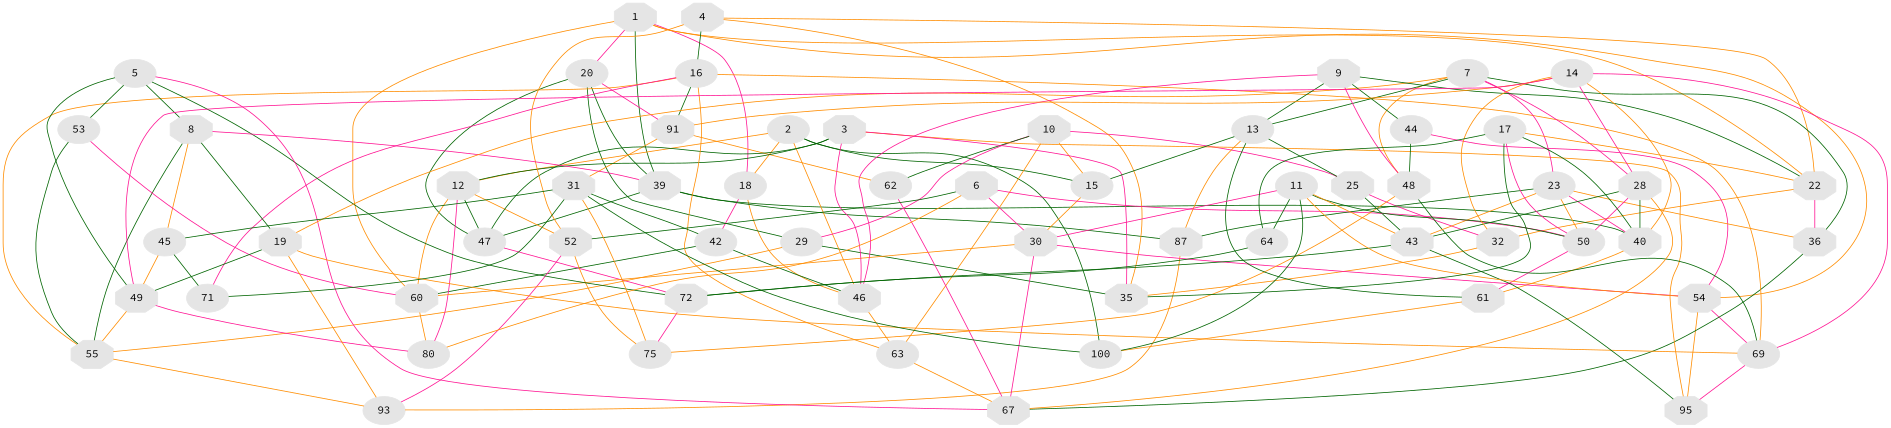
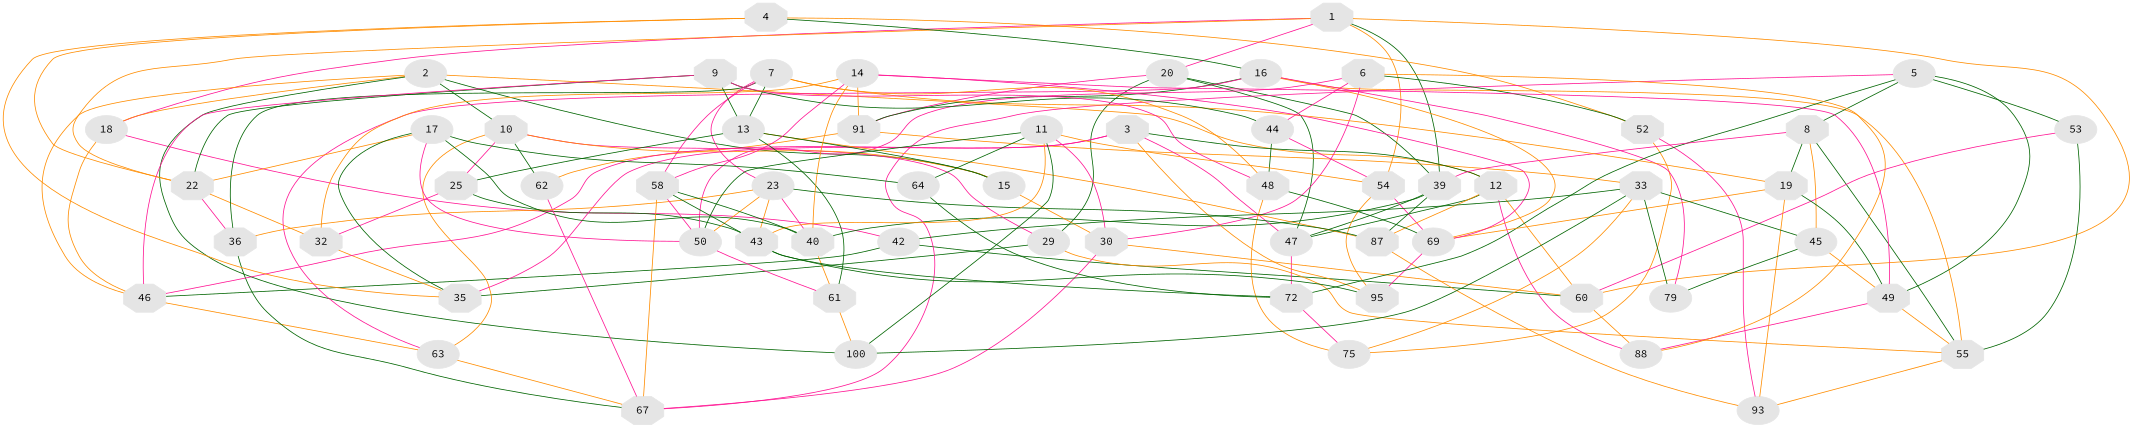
none -> (1319, 101)
none -> (478, 109)
(610, 150) -> (1216, 178)
(574, 186) -> (1641, 186)
(1640, 186) -> (658, 186)
(514, 214) -> (1437, 214)
(1367, 273) -> none
(719, 282) -> (345, 142)
(208, 298) -> (1671, 298)
(429, 354) -> (1641, 354)
